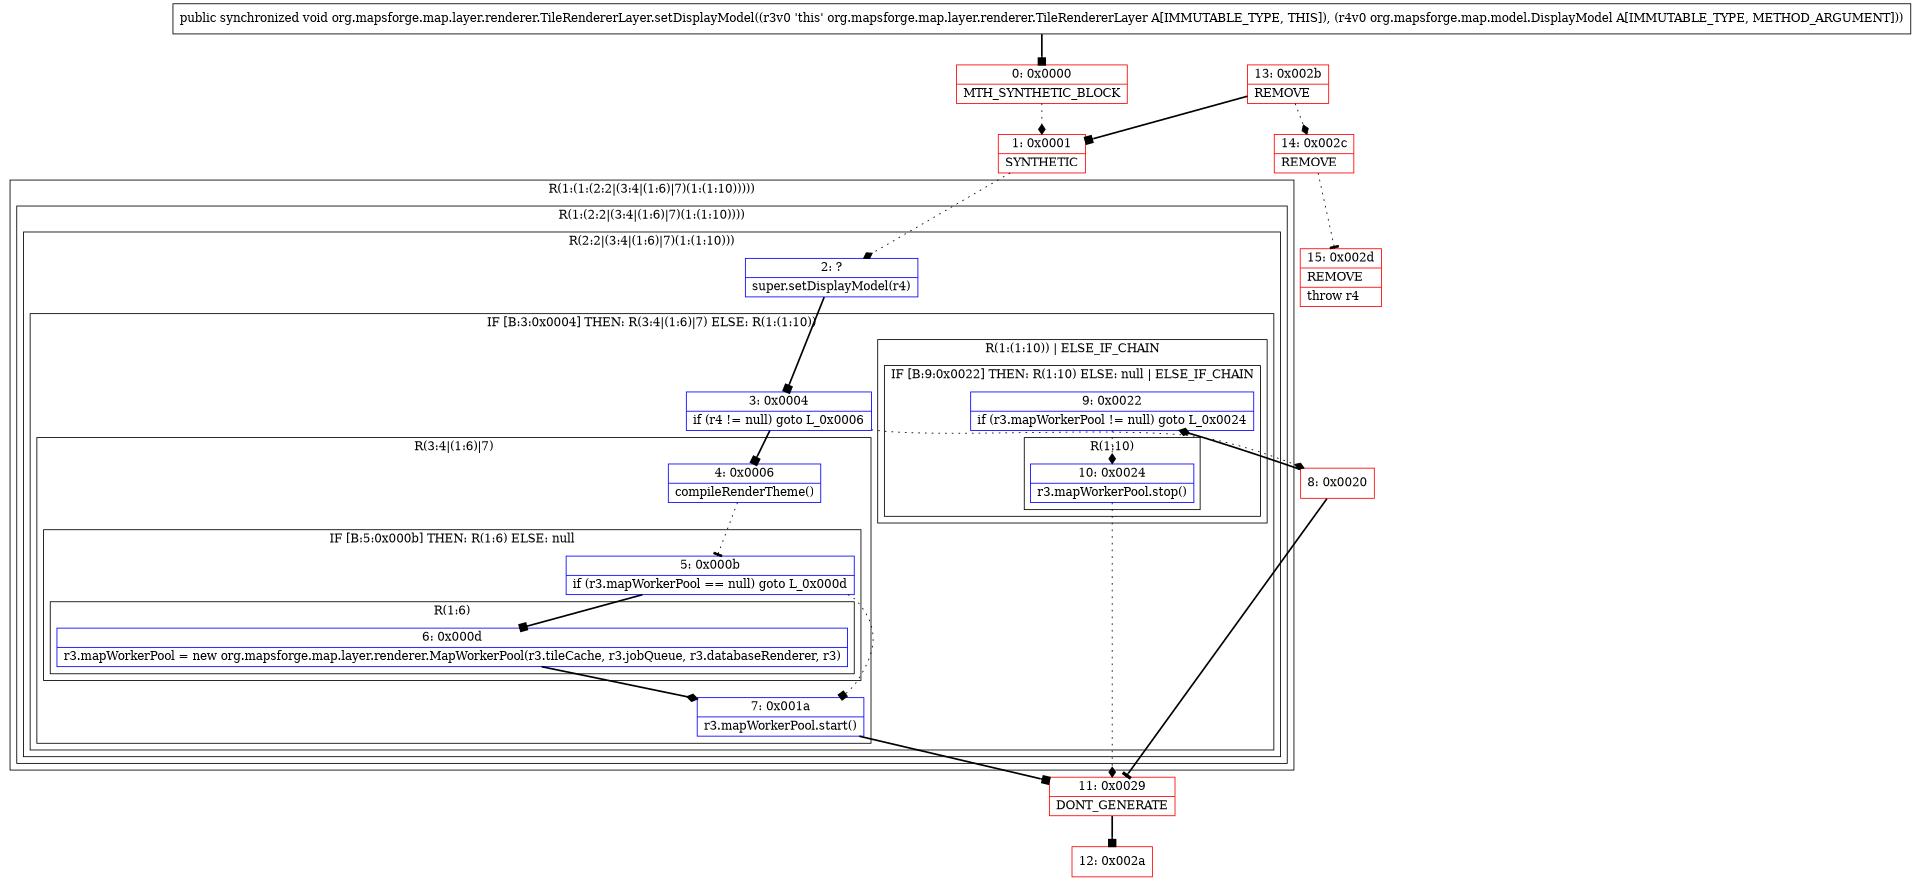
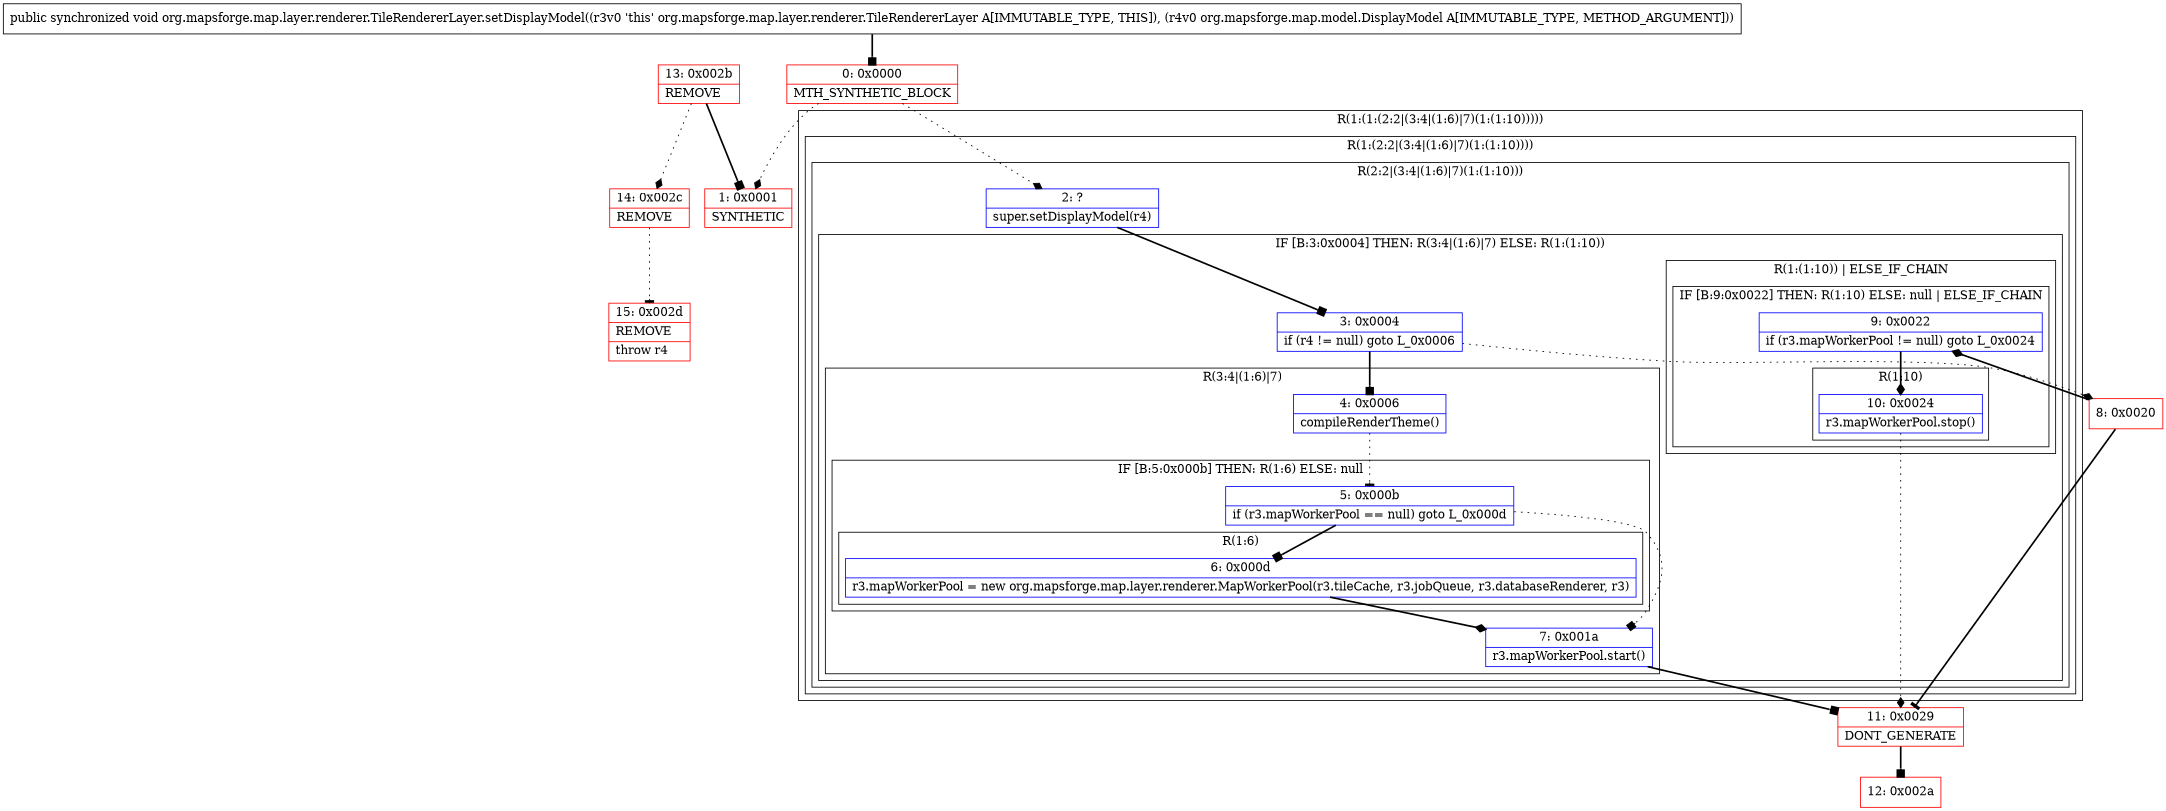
(941, 213) -> (968, 143)
(1112, 443) -> (1901, 373)
